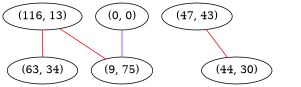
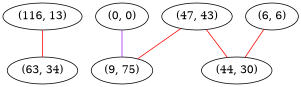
none -> (272, 16)
(83, 44) -> (159, 44)
